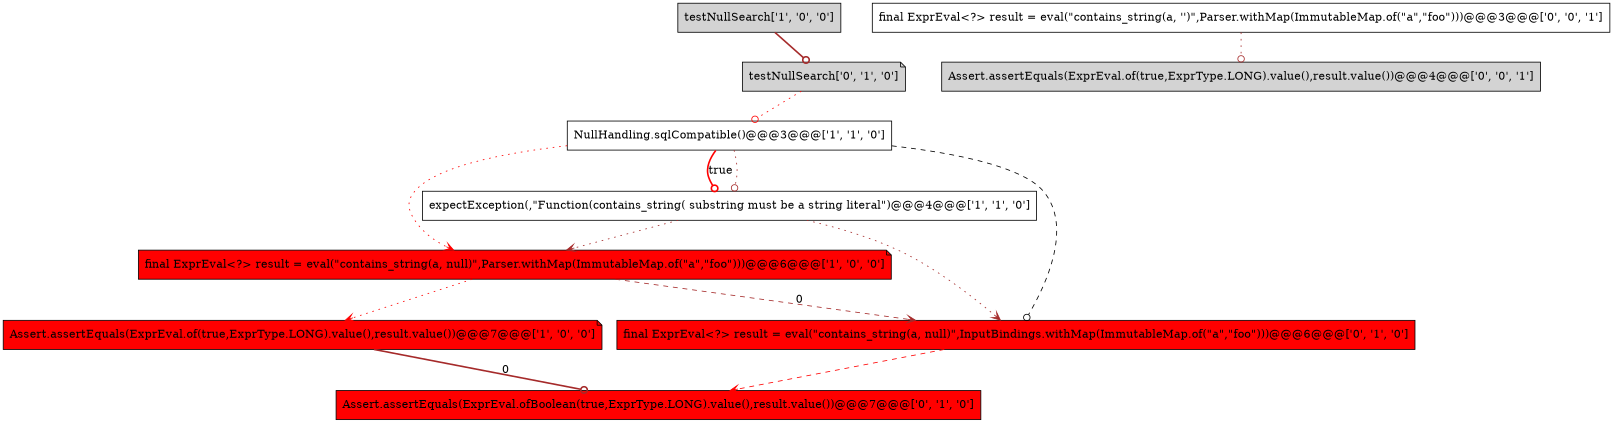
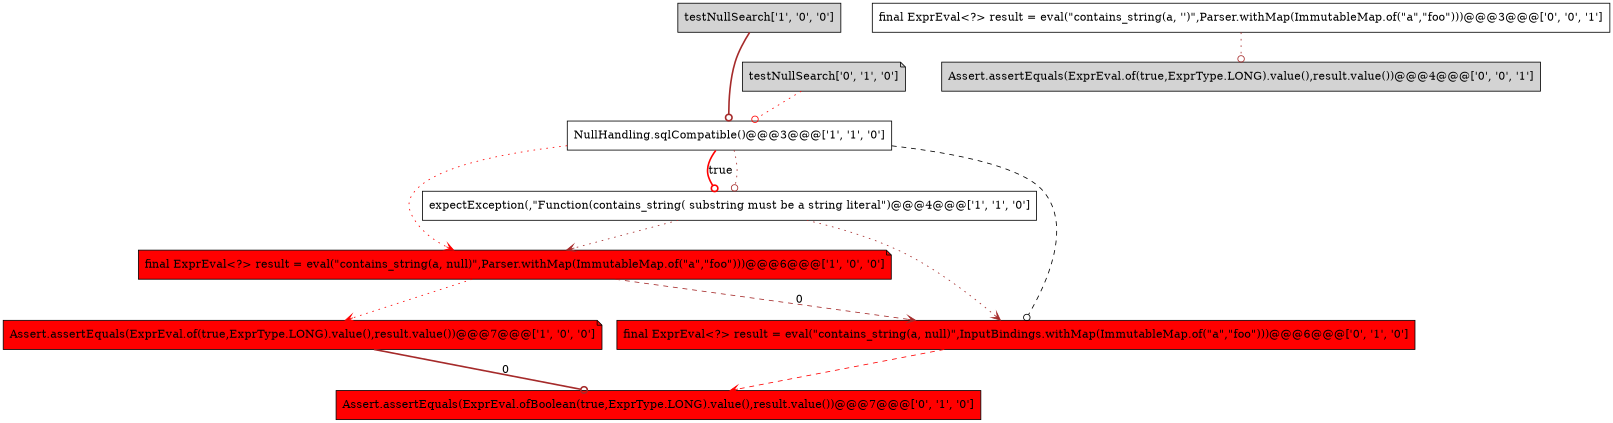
(789, 45) -> (733, 71)
